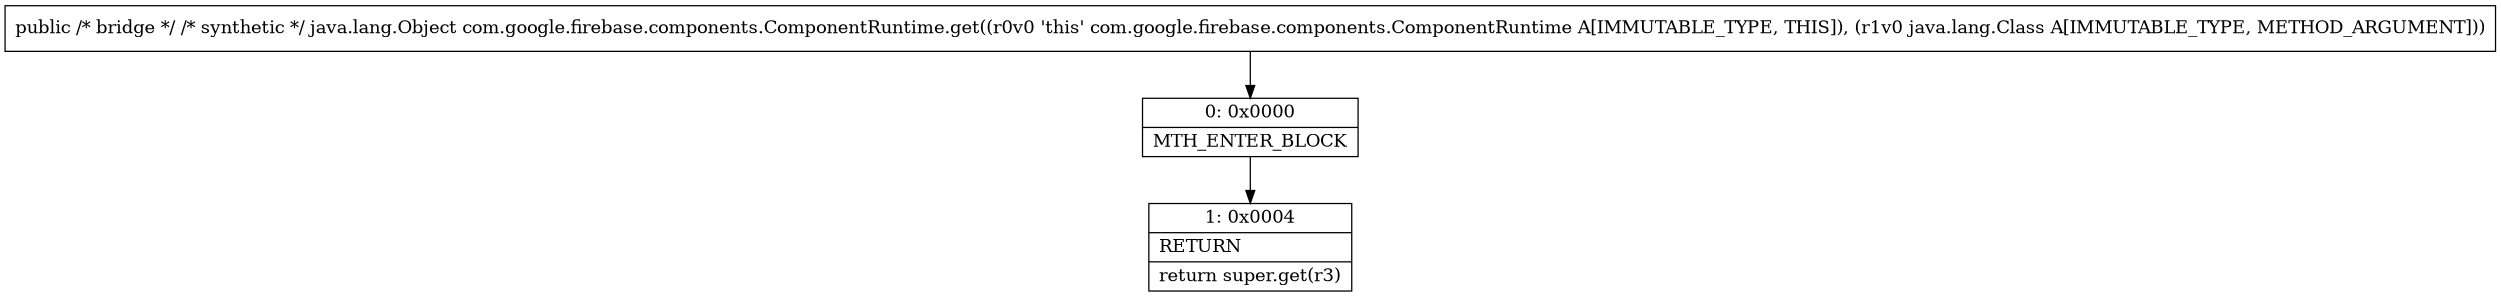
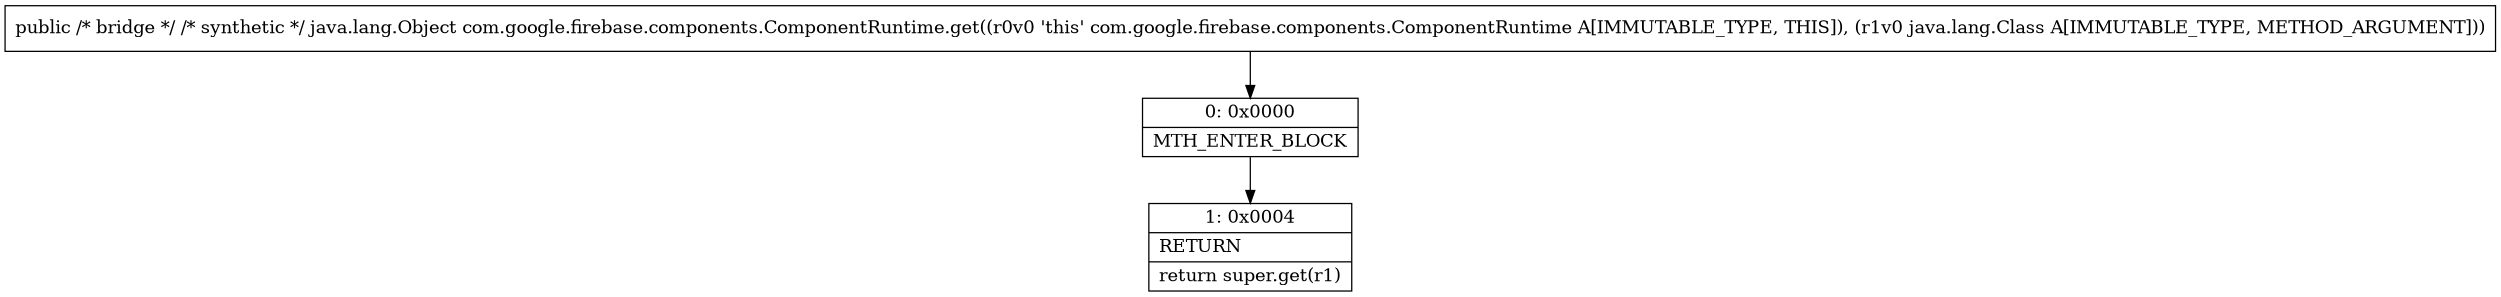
(1250, 276) -> (1250, 276)
